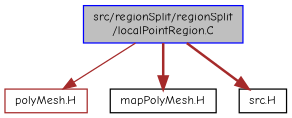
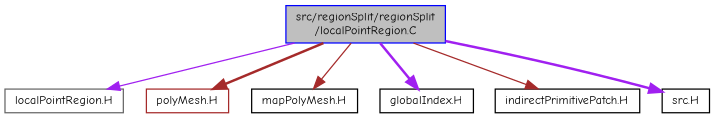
(163, 60) -> (336, 61)
(213, 62) -> (548, 63)
(105, 63) -> (274, 64)
none -> (64, 101)
none -> (427, 101)
none -> (567, 101)
